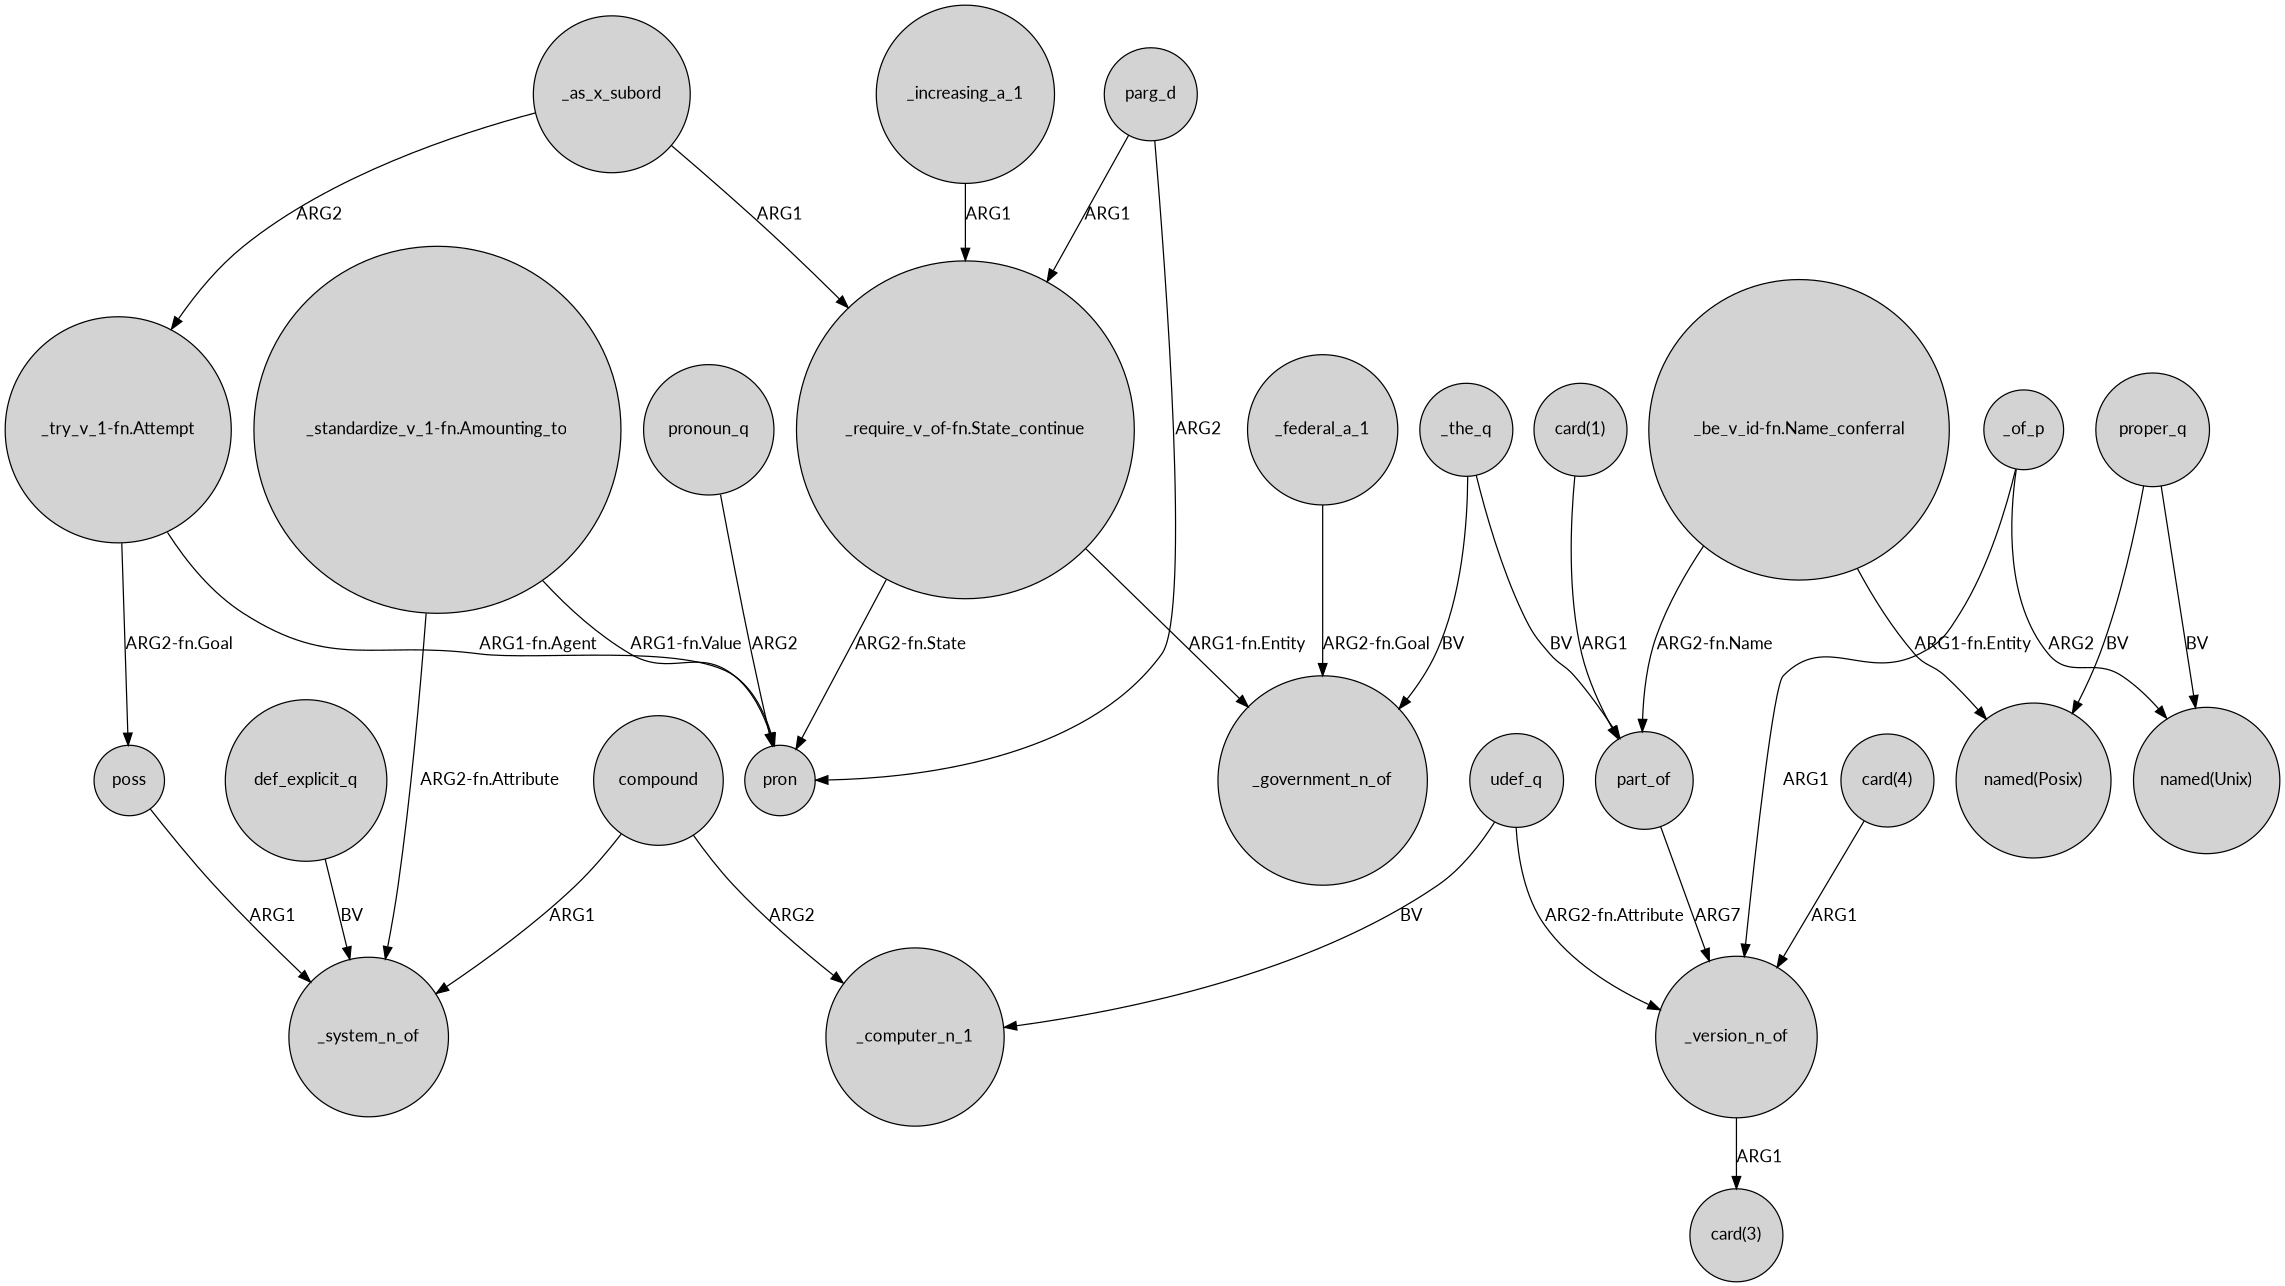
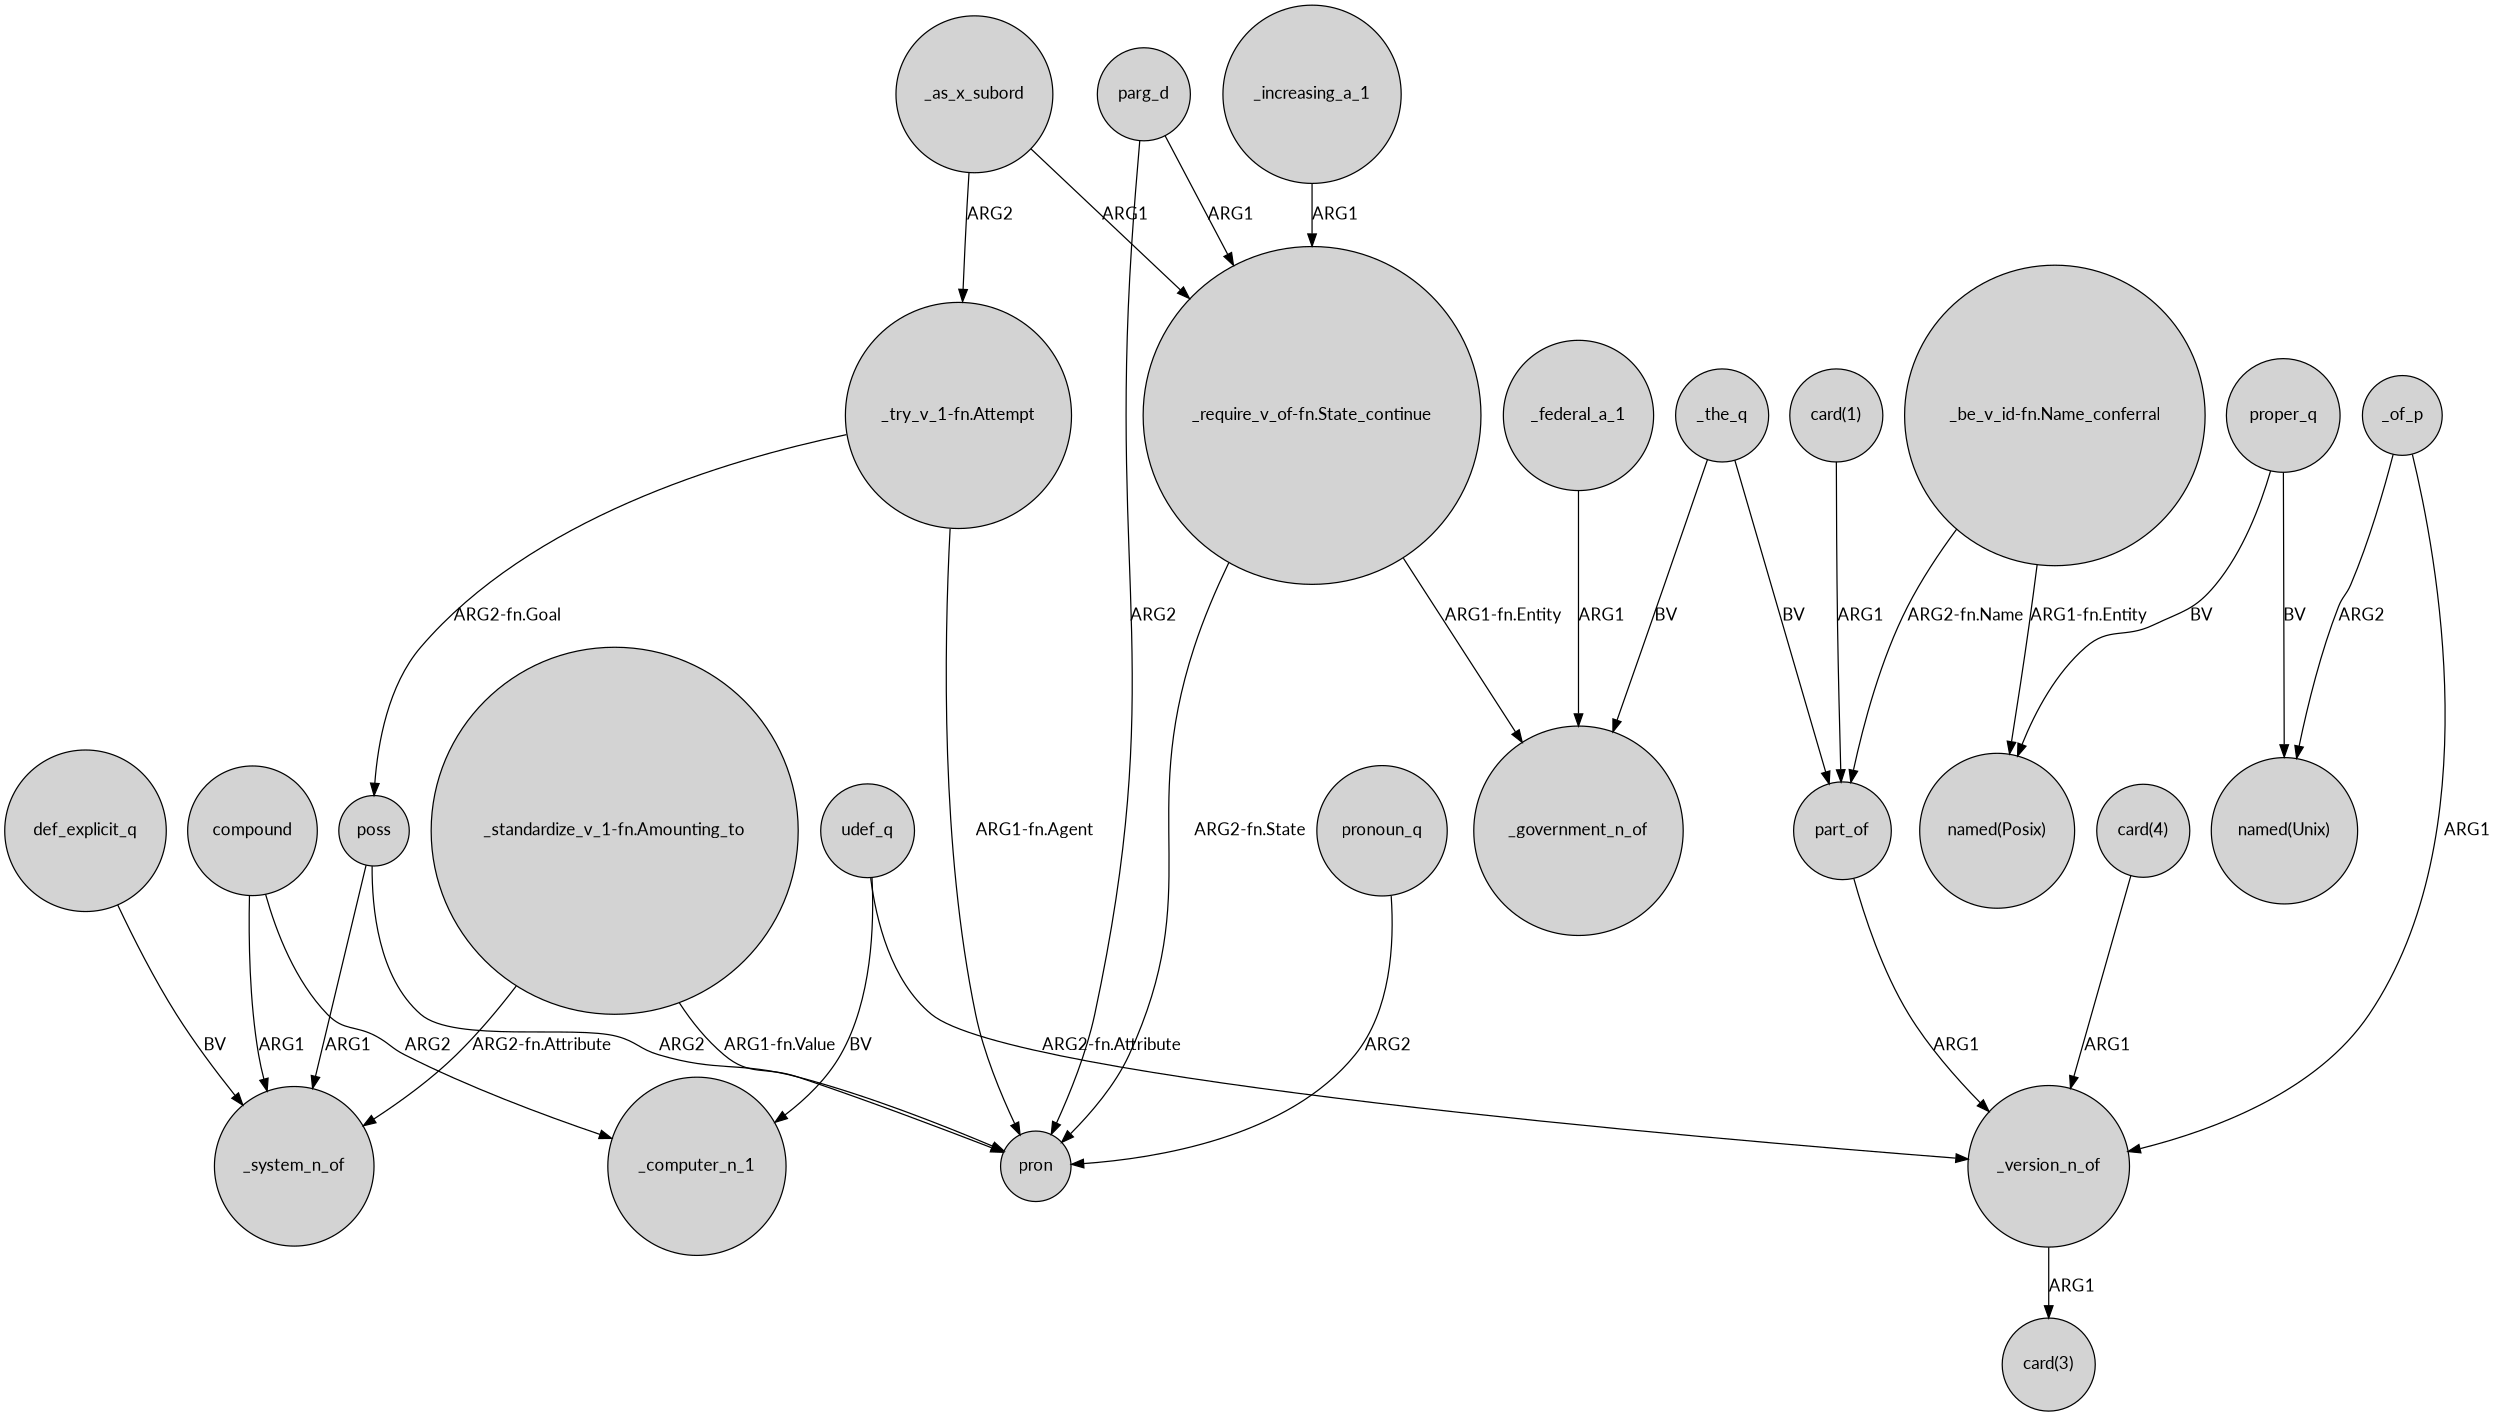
(1377, 645) -> (1602, 616)
(1718, 916) -> (1957, 1046)
none -> (632, 1042)
